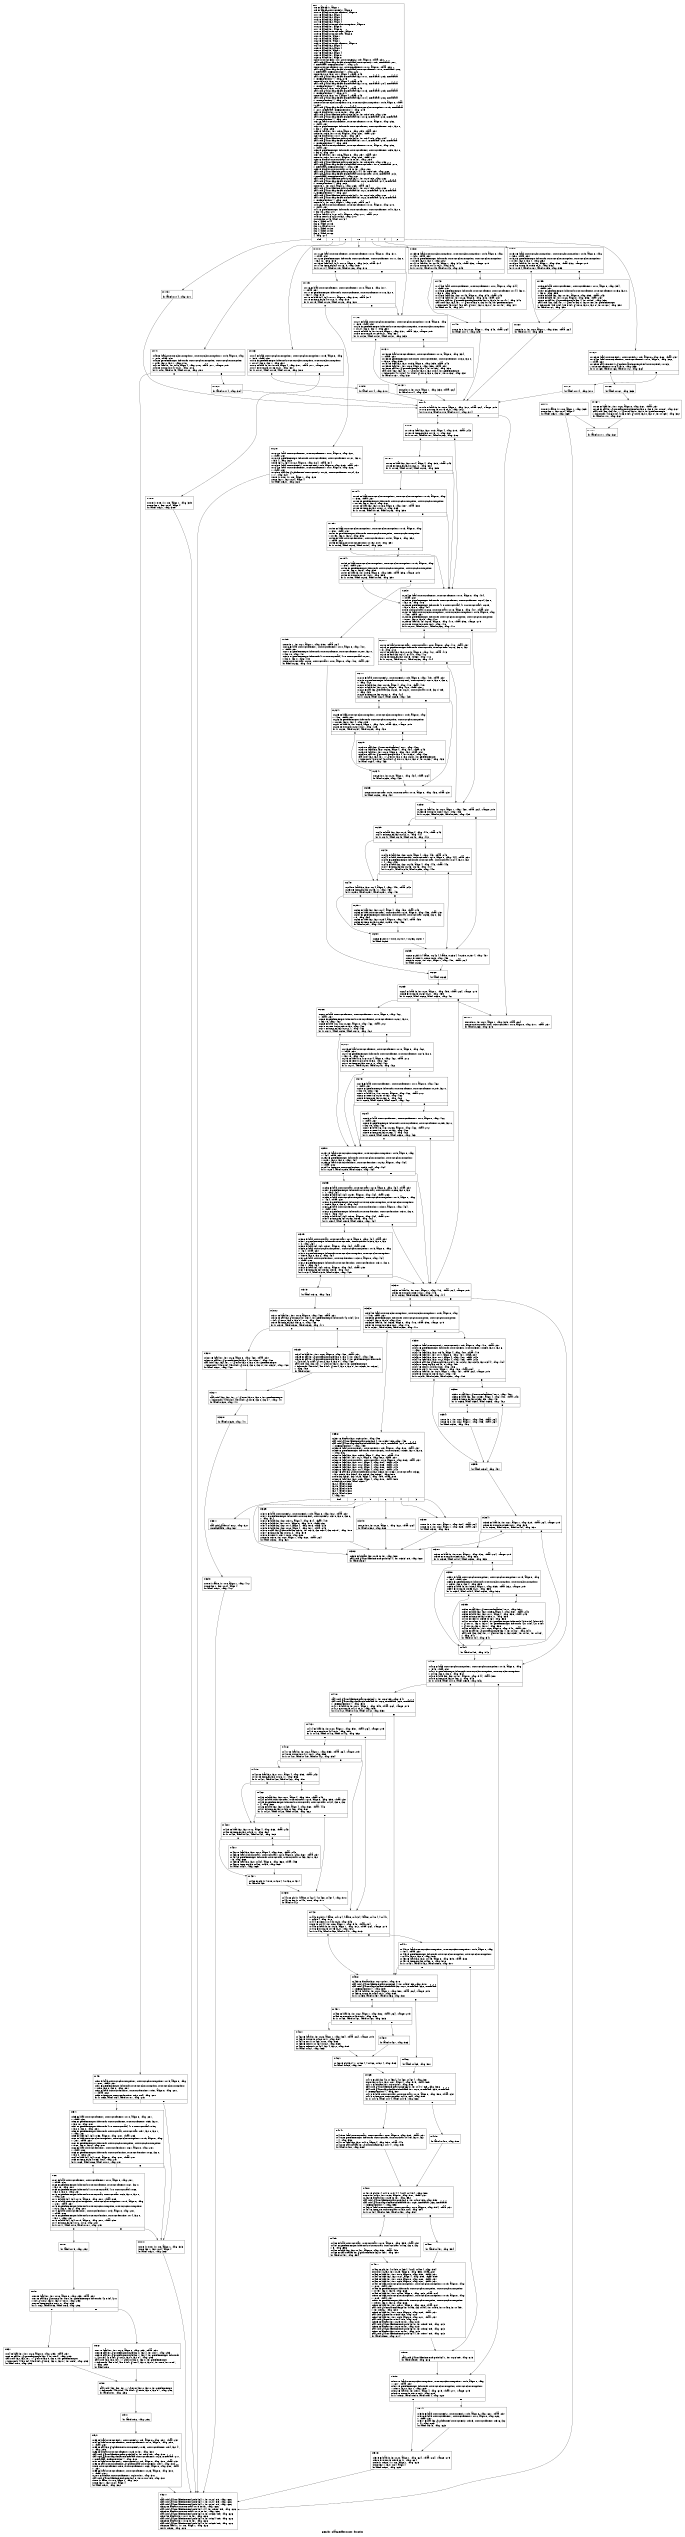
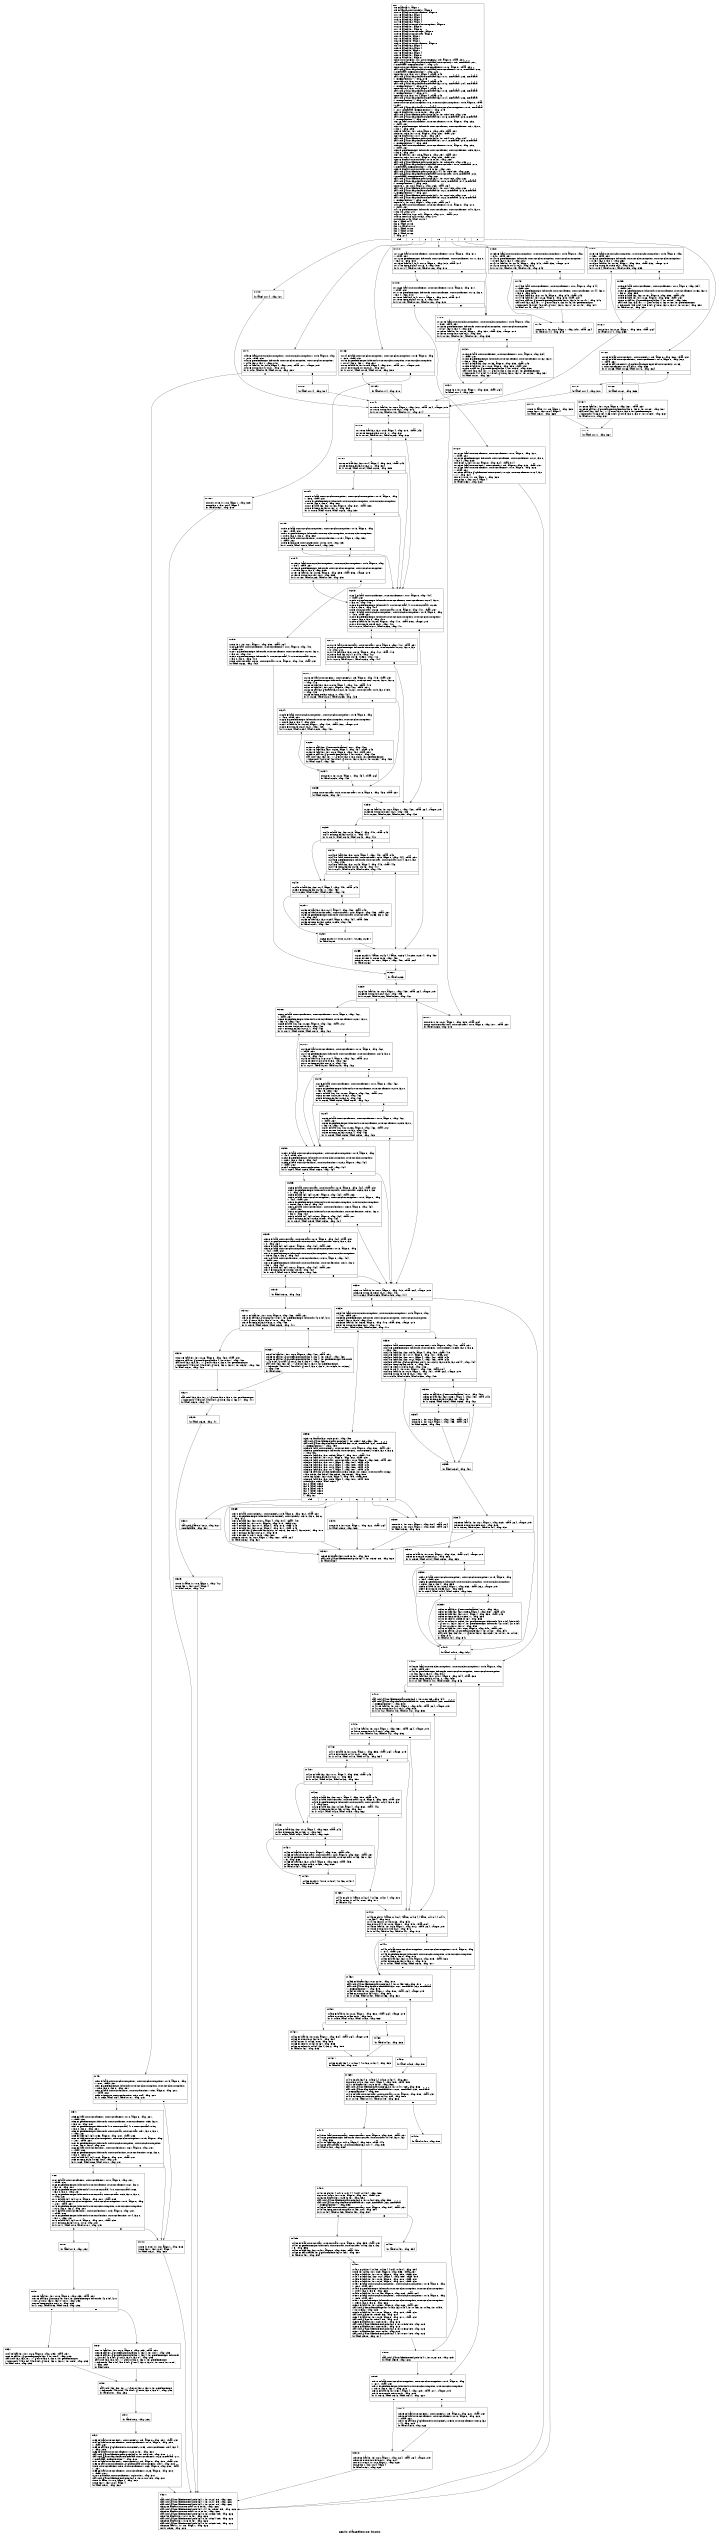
(477, 368) -> none
(394, 1845) -> (435, 1815)
(430, 2164) -> none
